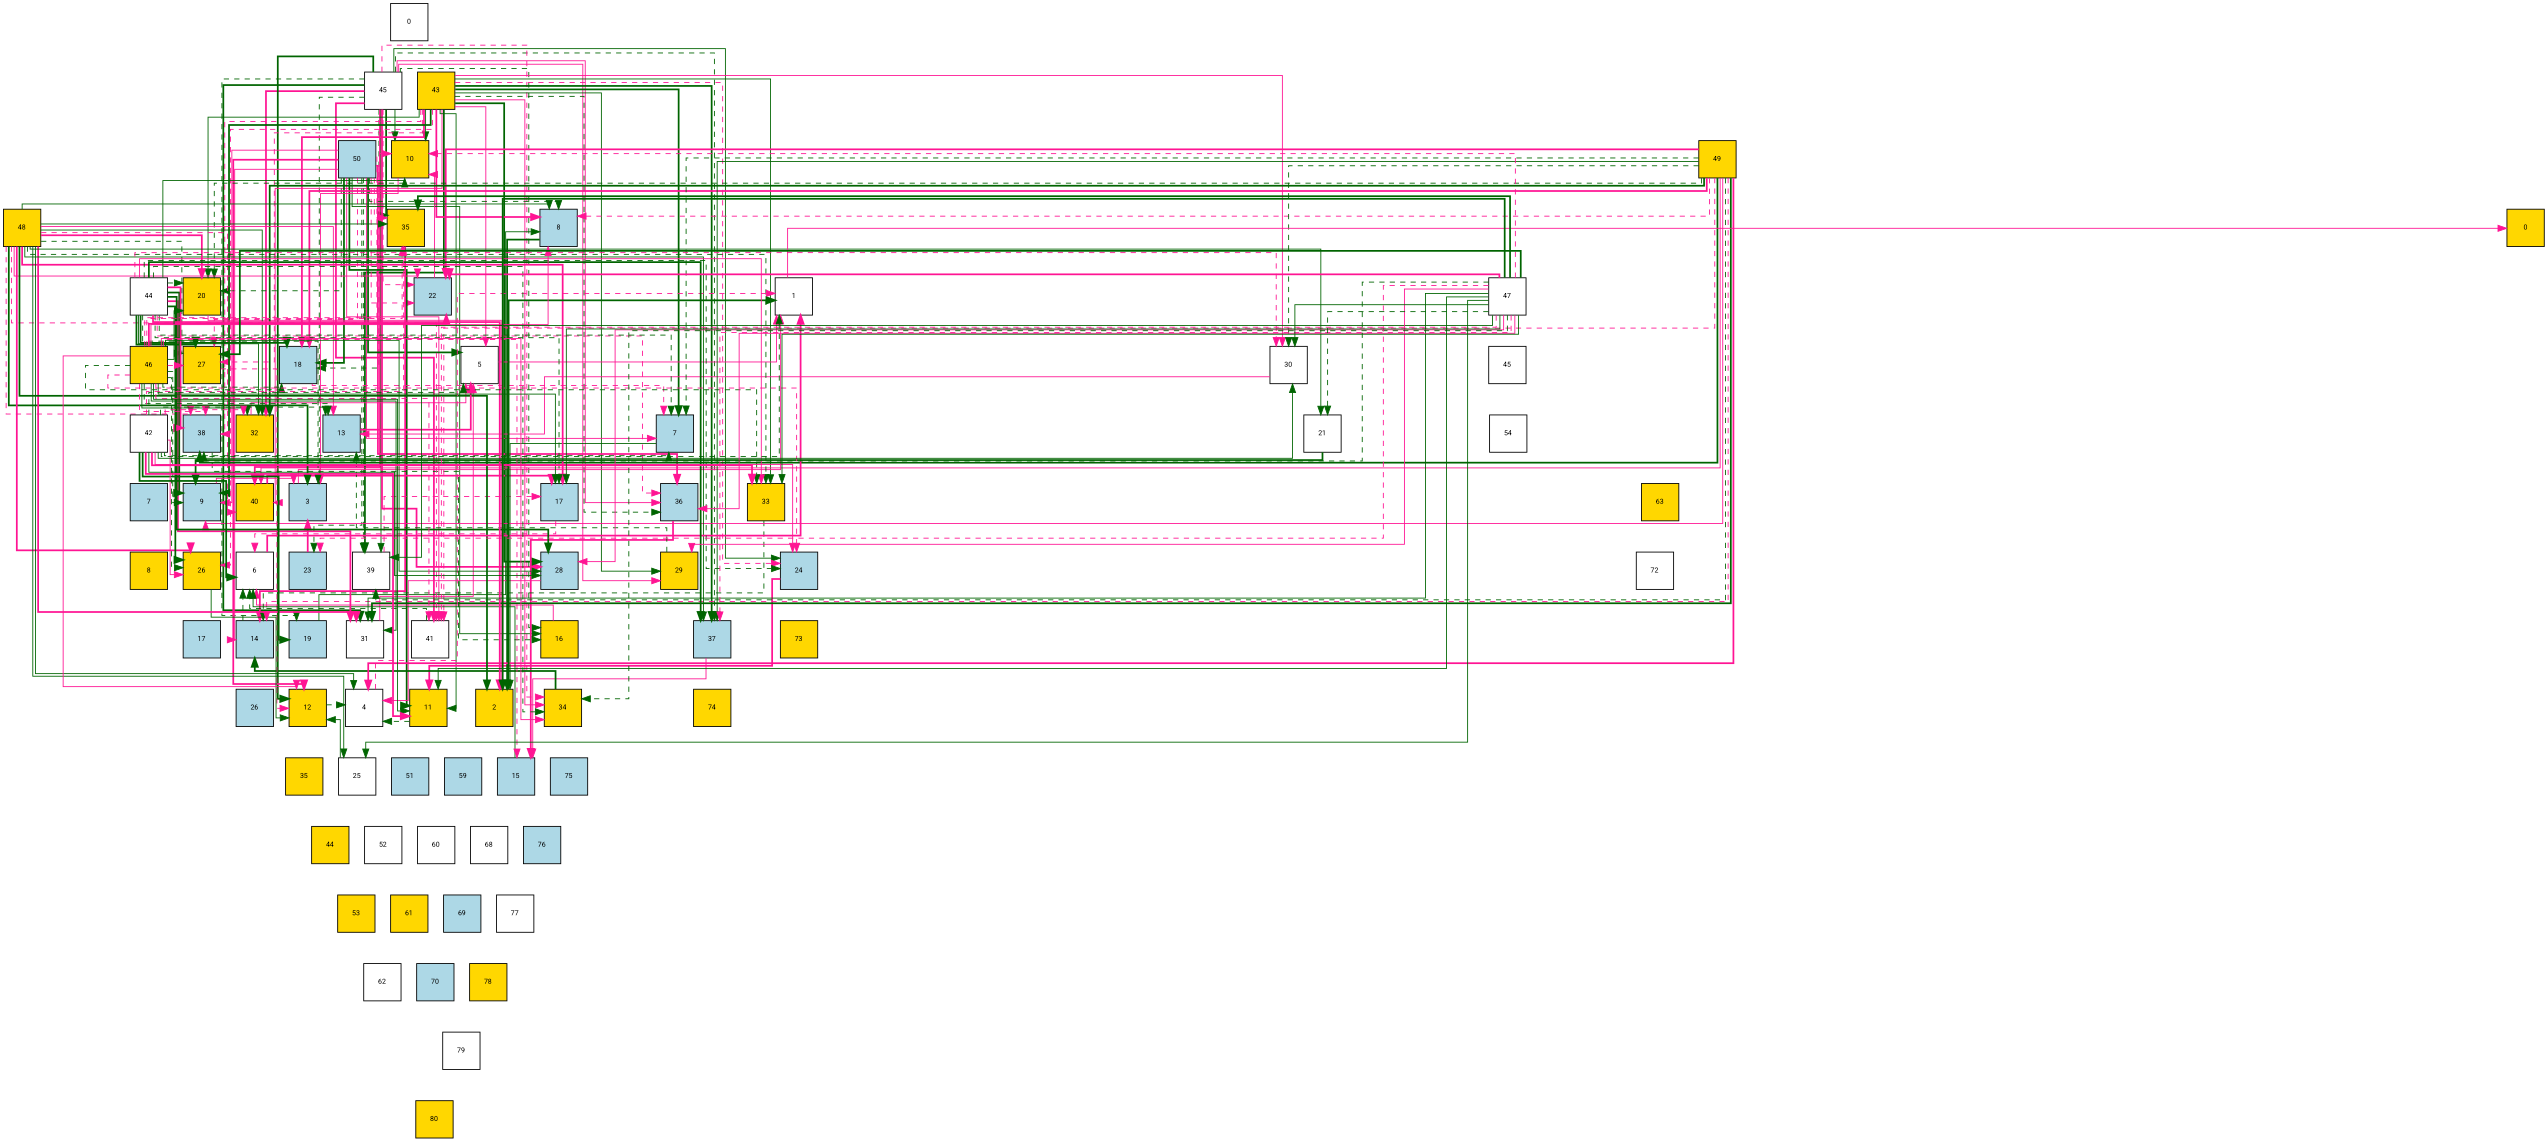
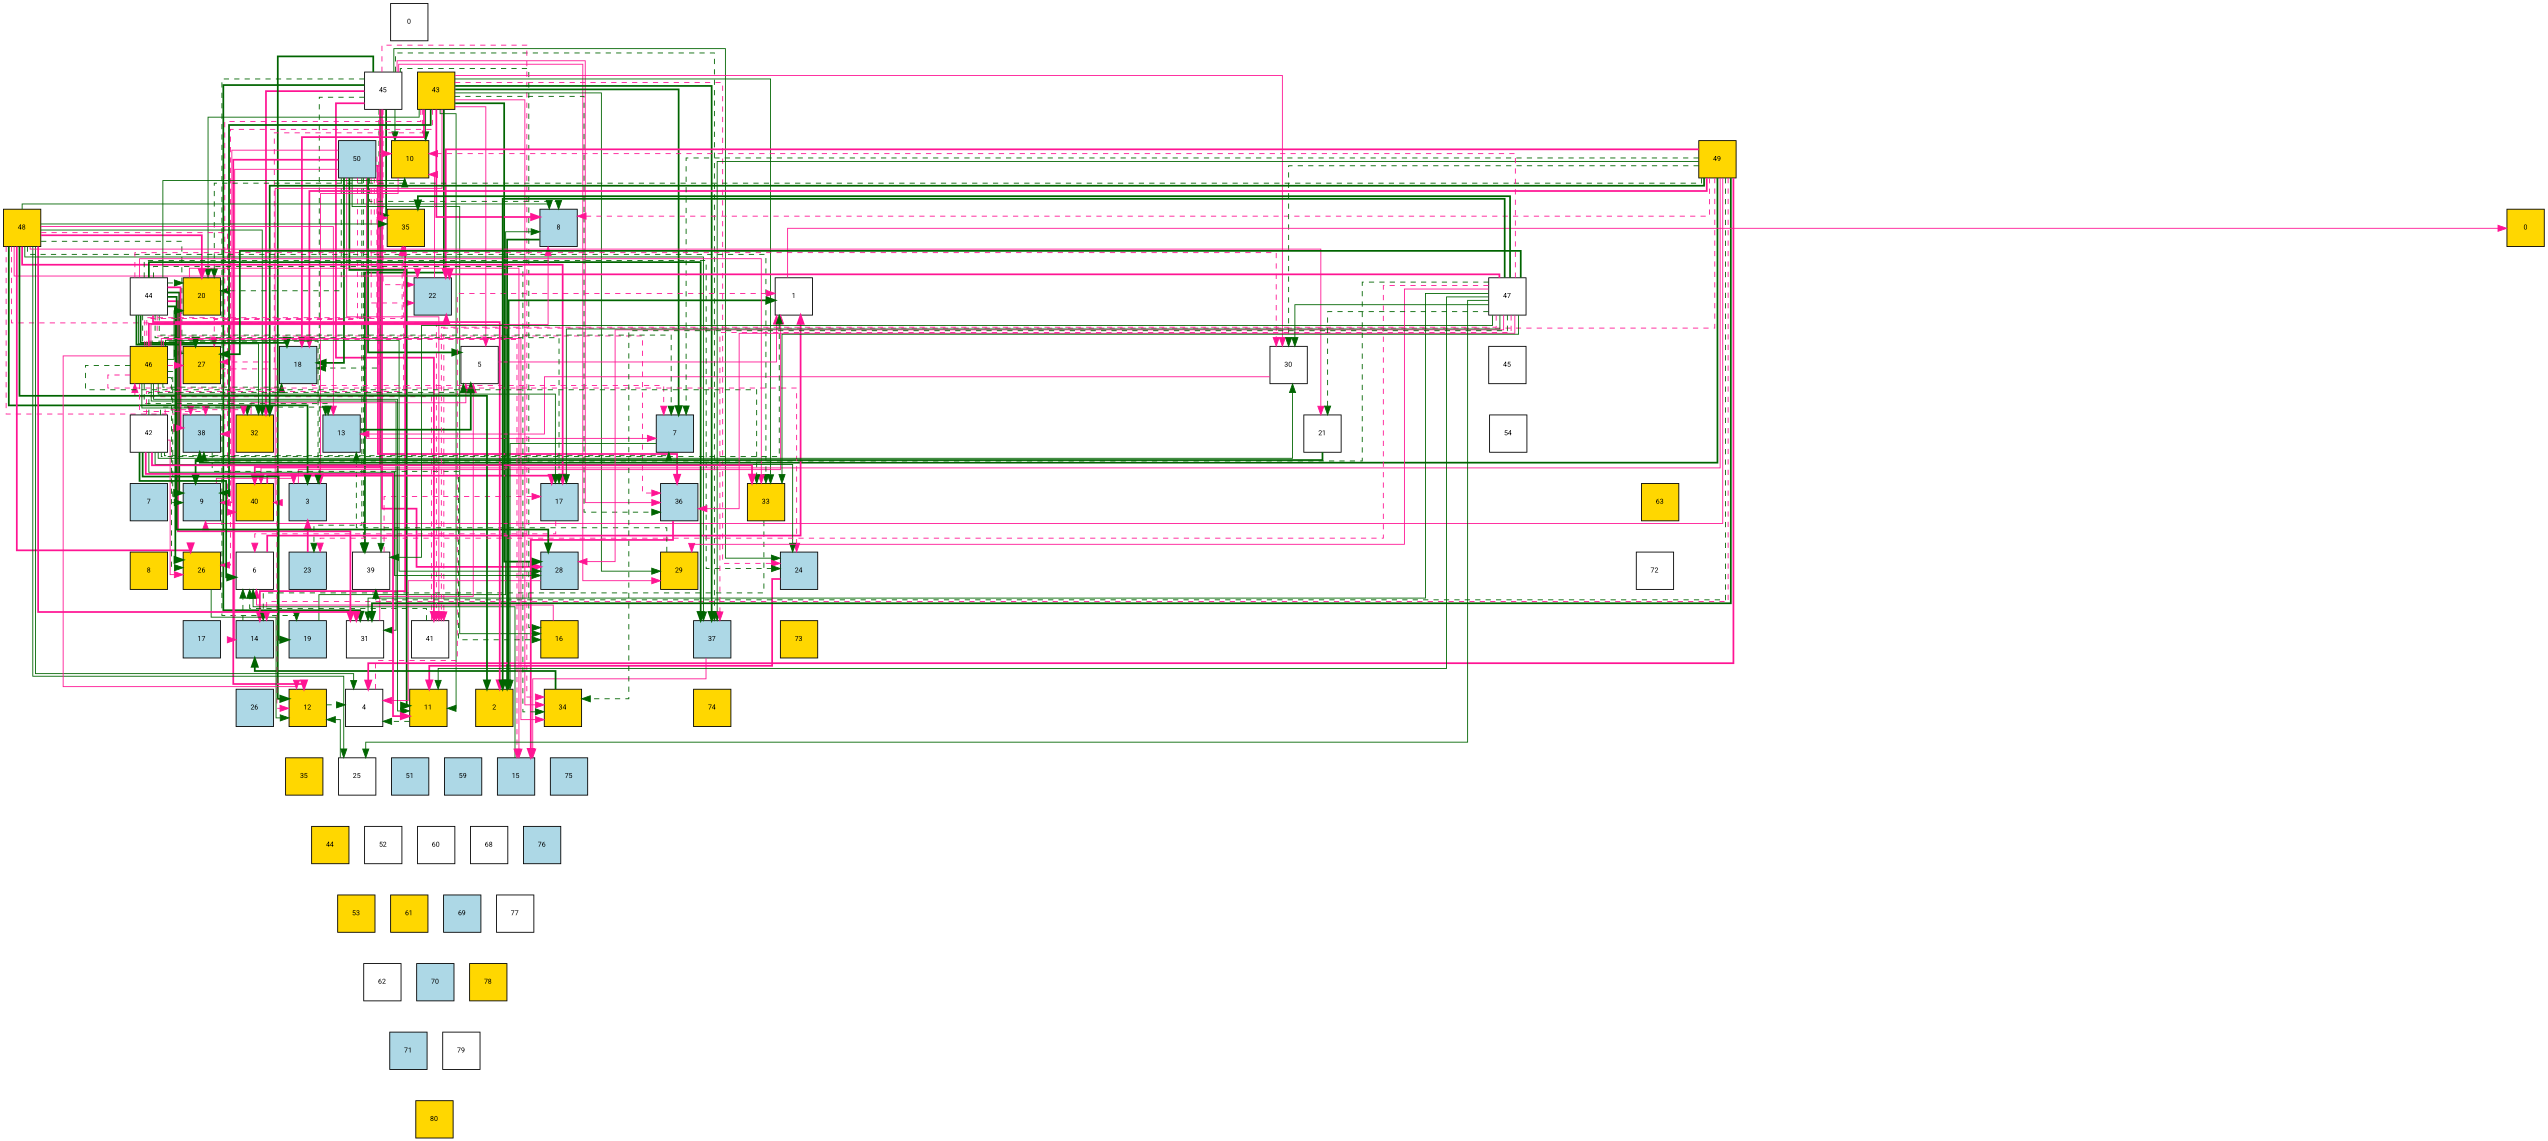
(753, 249) -> (753, 249)
(501, 351) -> (519, 339)
(392, 398) -> (393, 397)
(434, 430) -> (434, 430)
(507, 464) -> (507, 464)
none -> (408, 1051)
